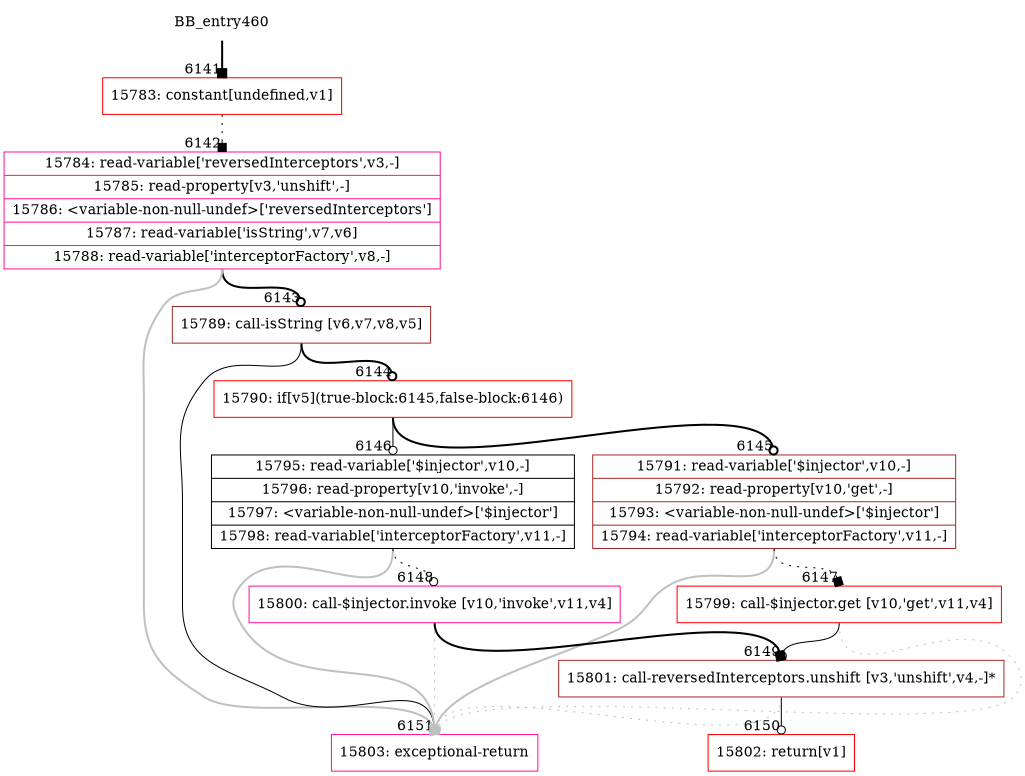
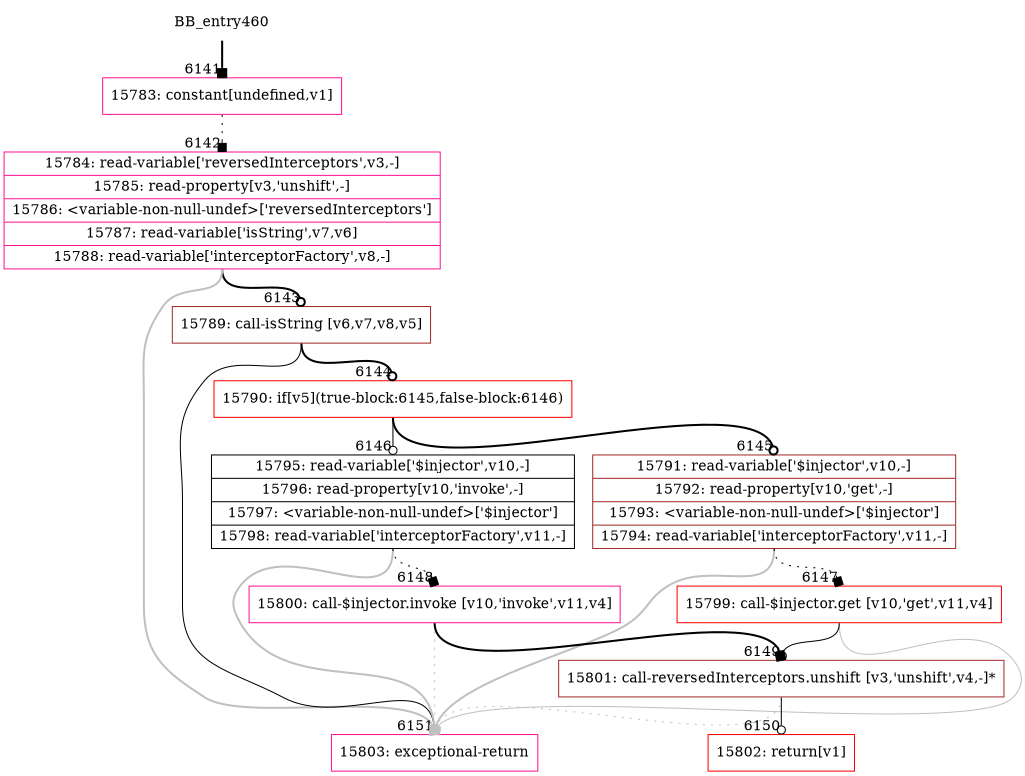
(222, 96) -> (222, 96)
(410, 566) -> (409, 566)
(846, 713) -> (846, 713)
